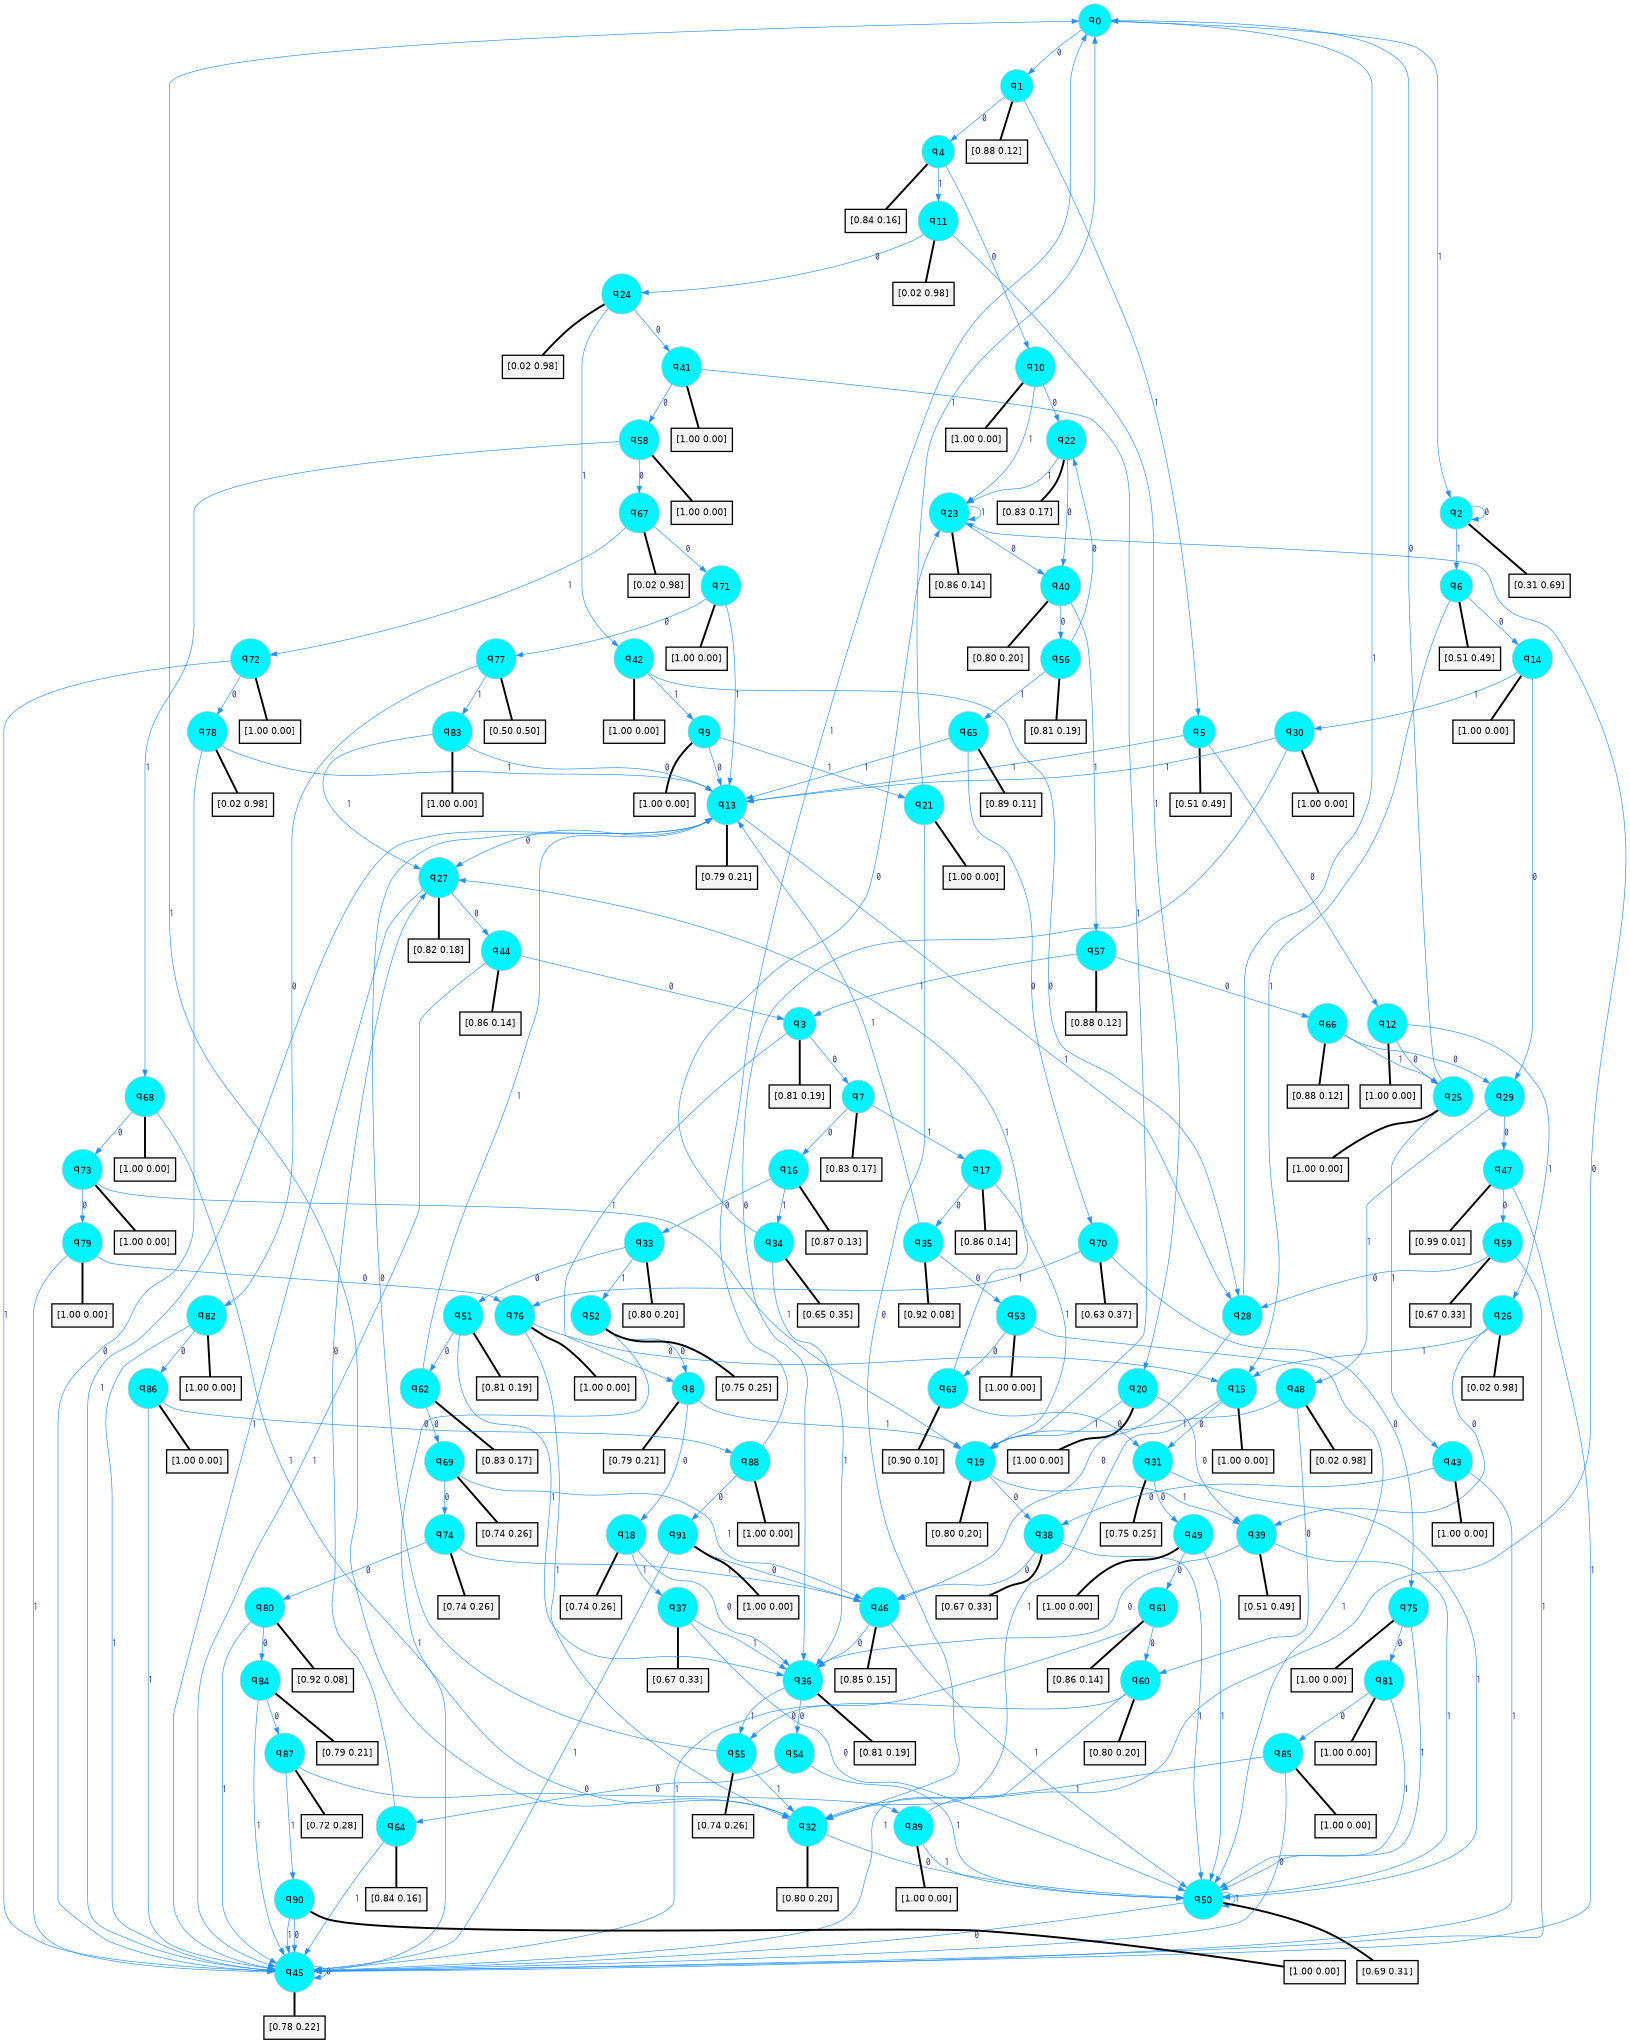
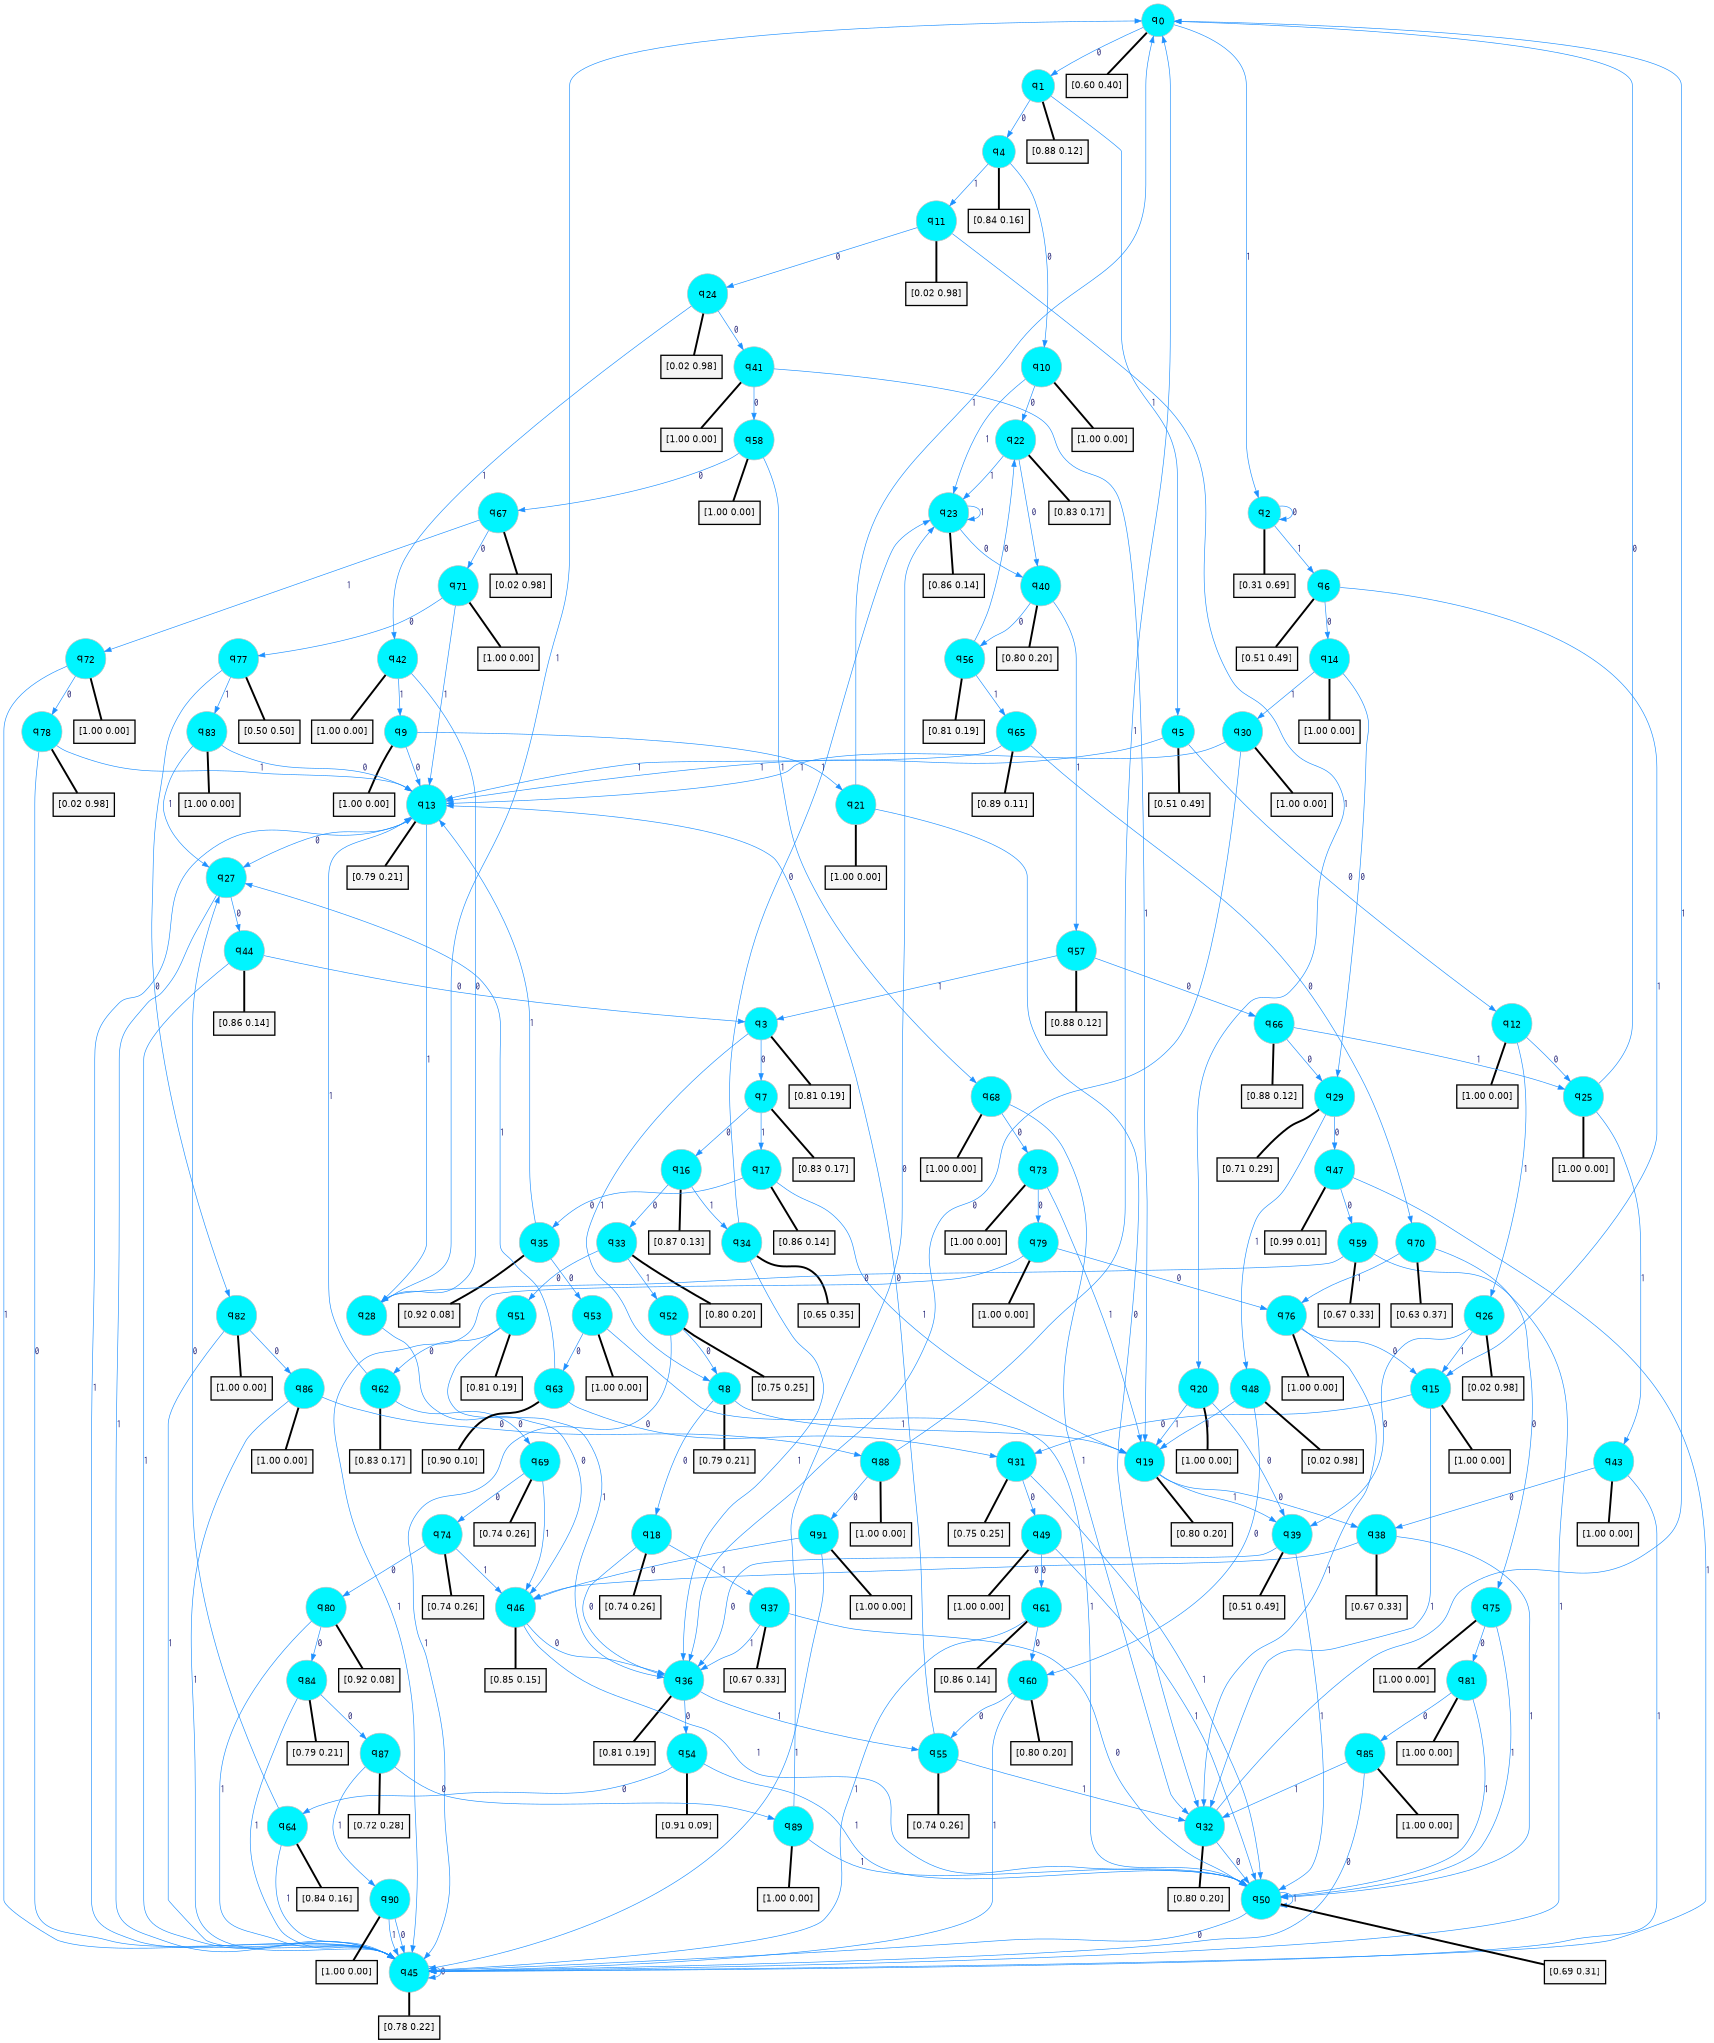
none -> (1097, 86)
(439, 951) -> none
none -> (1248, 1170)
none -> (687, 1826)
